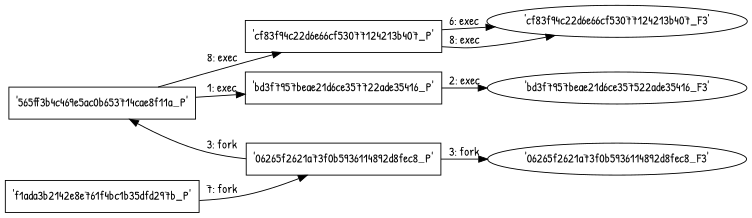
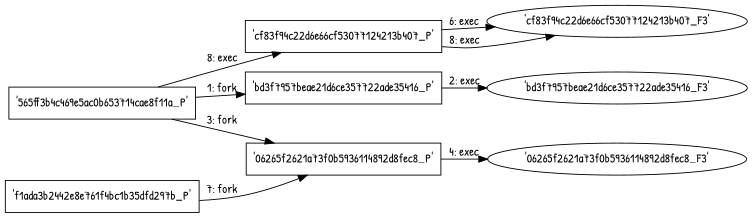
(222, 88) -> (222, 88)
(617, 88) -> (617, 88)
(190, 147) -> (218, 130)
(464, 152) -> (464, 152)
(102, 196) -> (102, 196)
